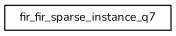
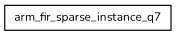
(88, 18) -> (88, 18)
